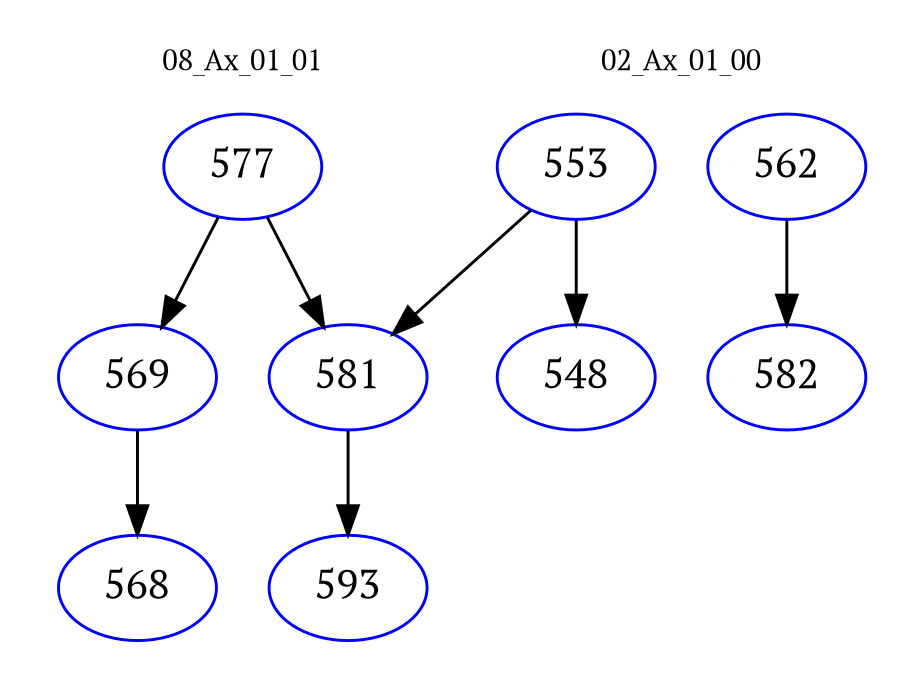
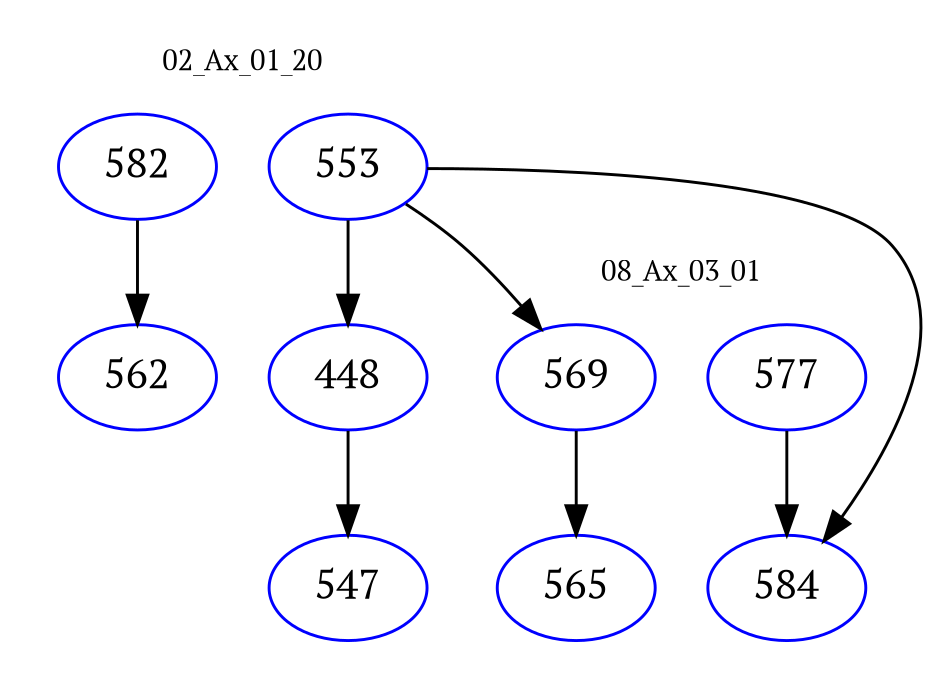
(243, 63) -> (682, 273)
(682, 63) -> (243, 63)
(787, 258) -> (137, 258)
(197, 259) -> (492, 275)
(348, 377) -> (787, 588)
(576, 377) -> (348, 377)
(137, 588) -> (576, 588)
(348, 588) -> none
none -> (348, 588)
